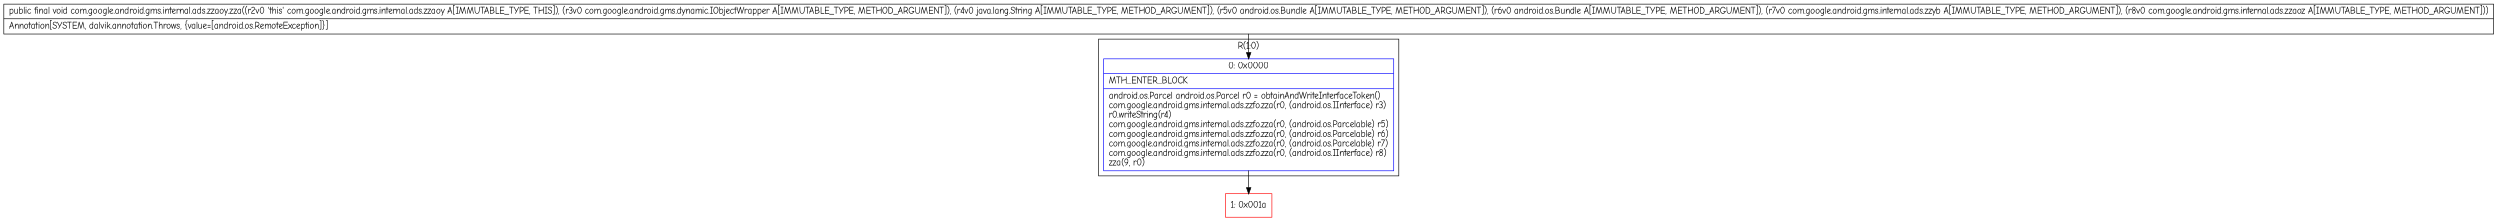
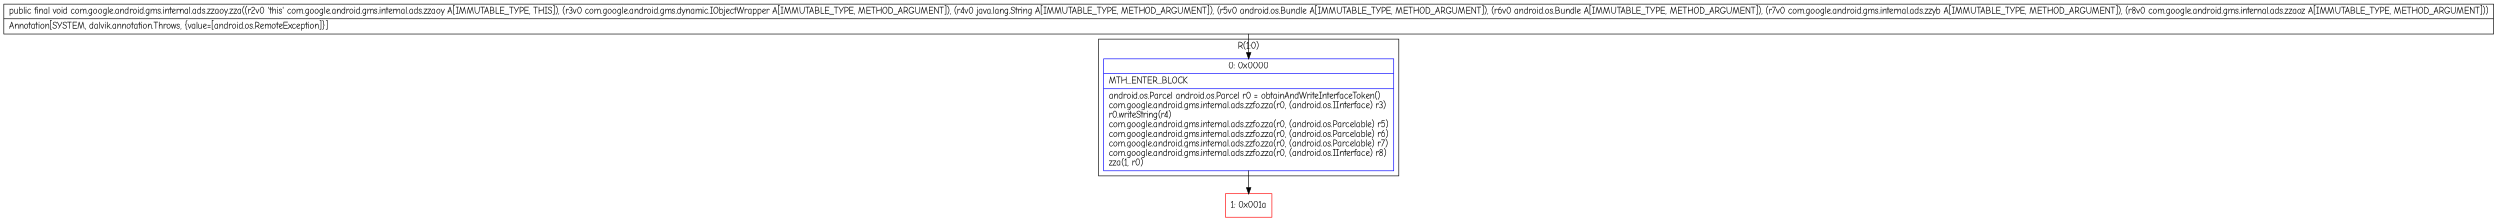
(1127, 163) -> (1126, 163)
